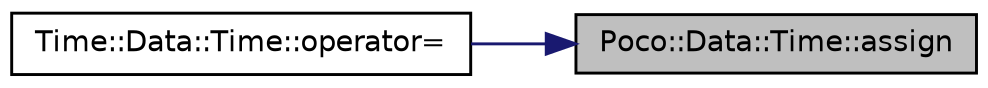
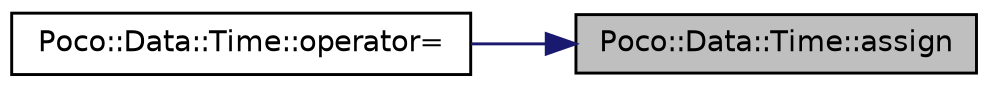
(241, 44) -> (241, 44)
